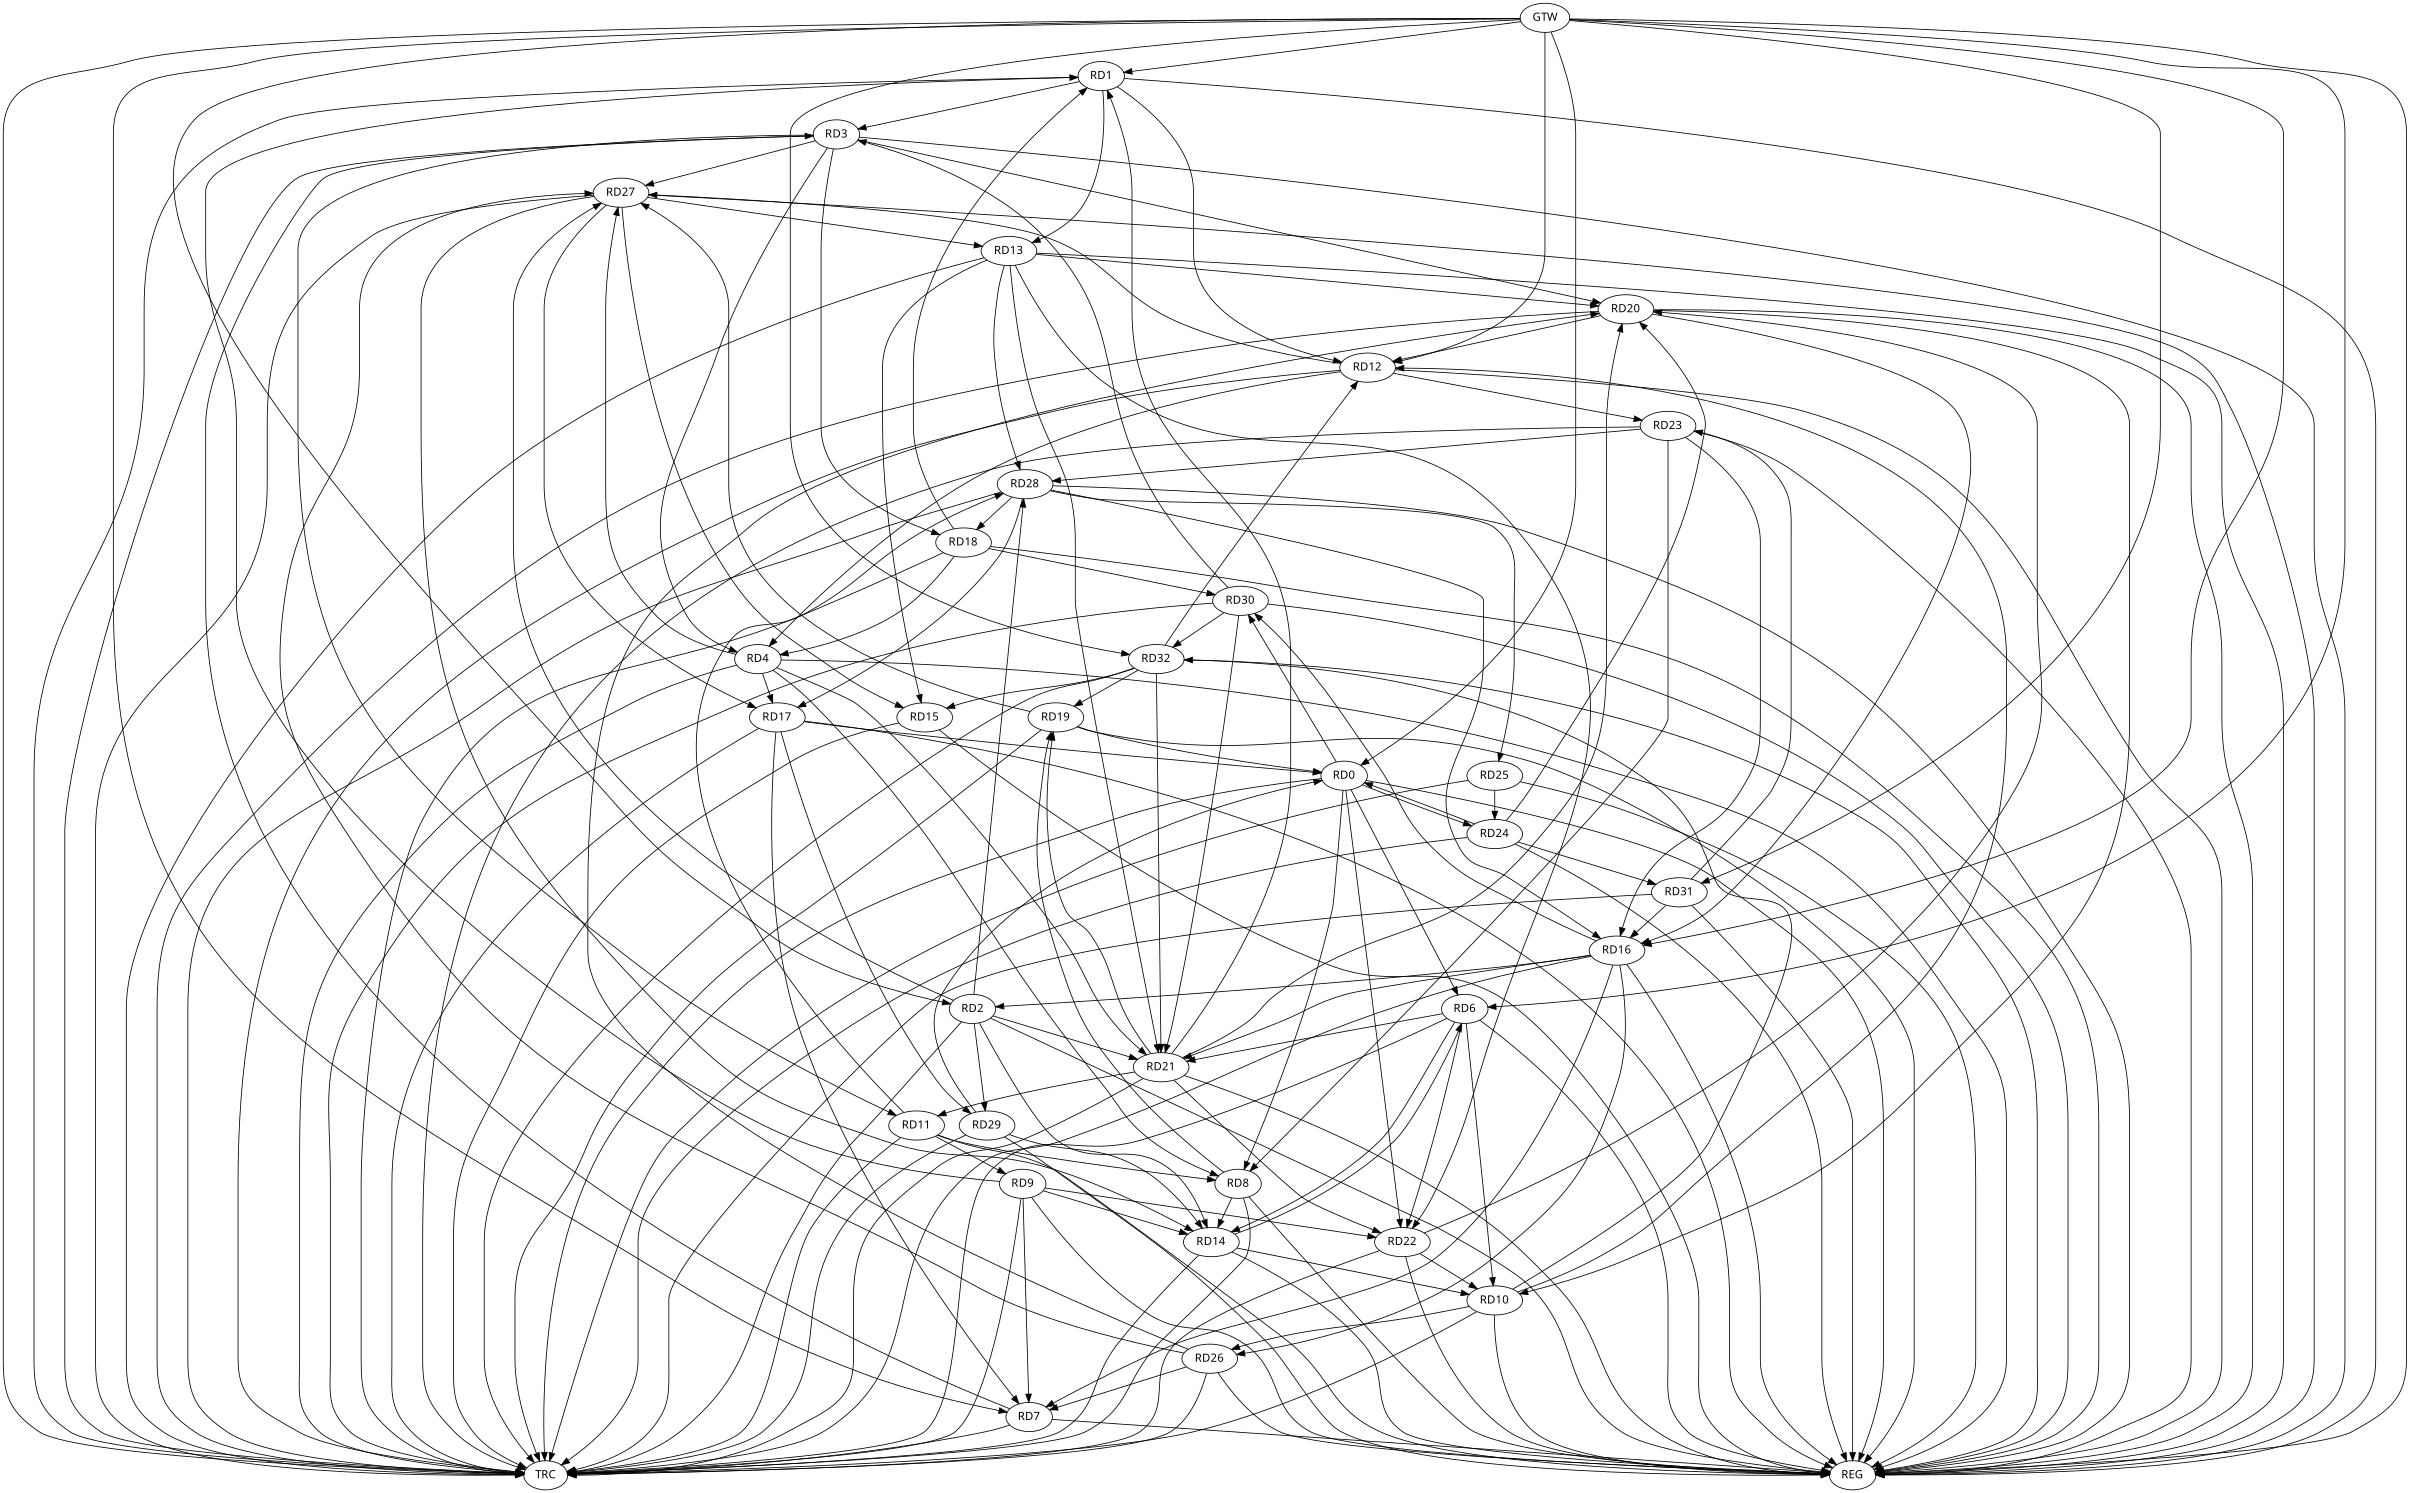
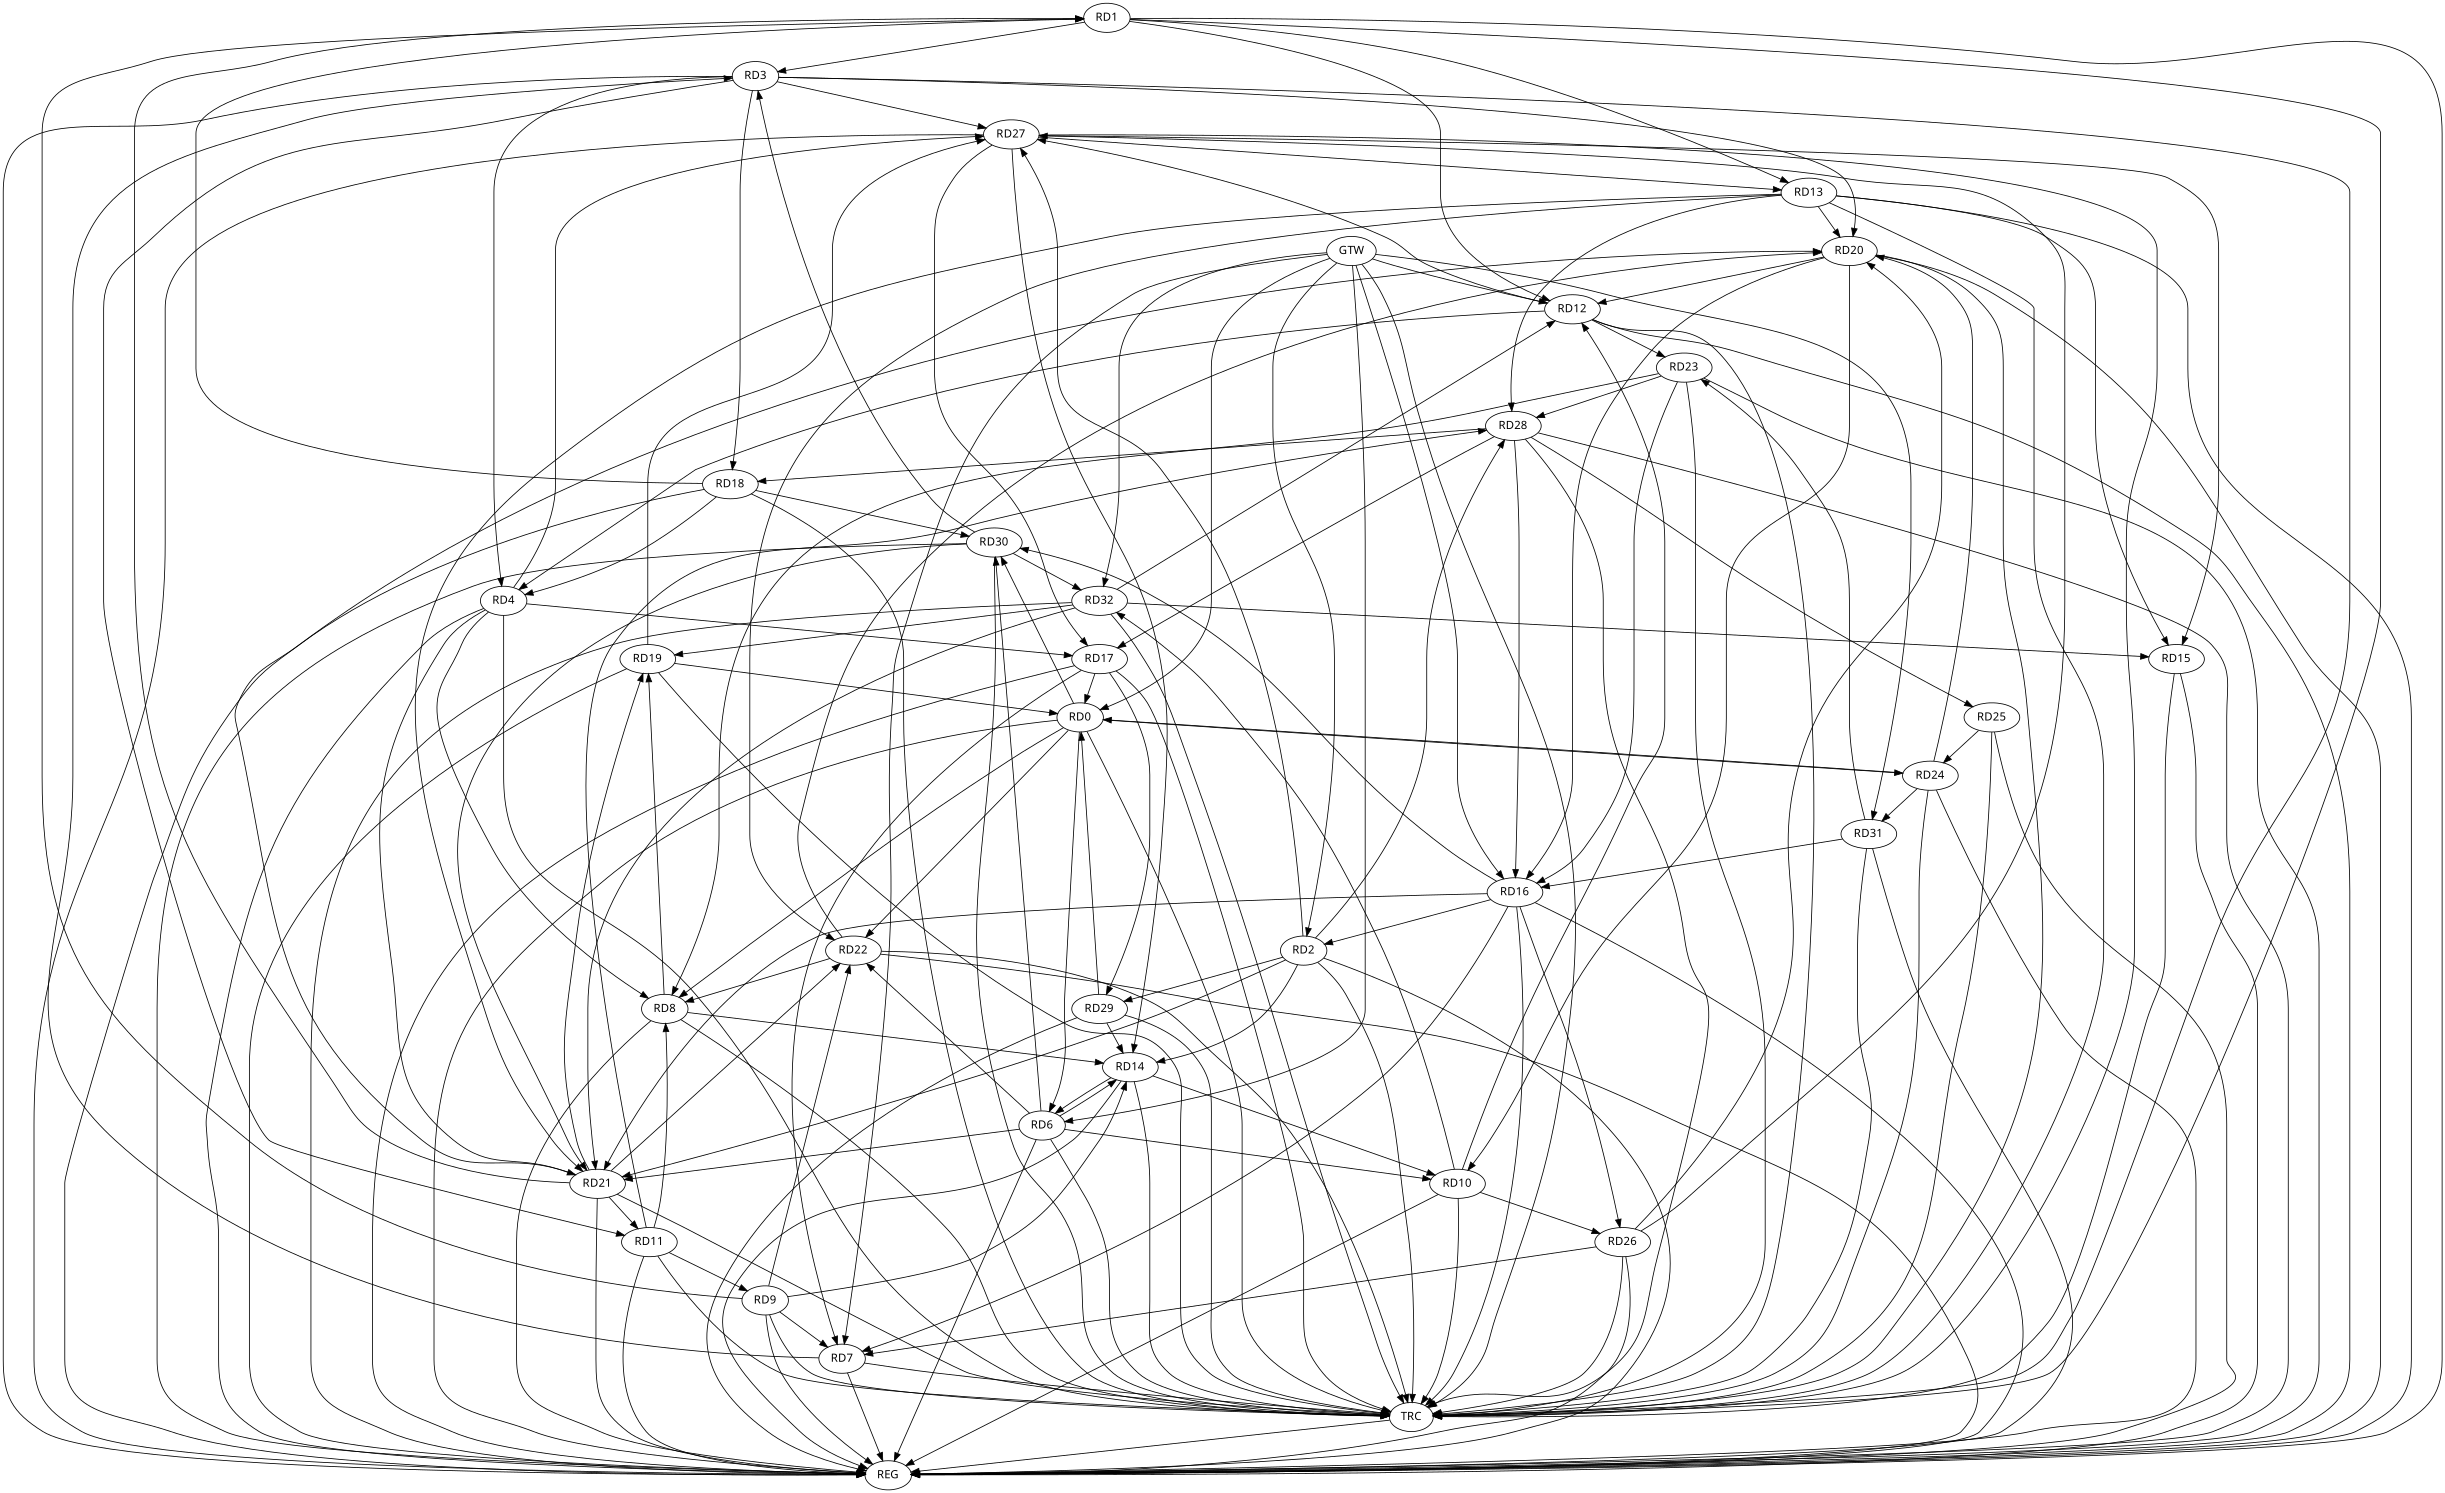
(1326, 47) -> none
(2406, 593) -> (1154, 1446)
none -> (1019, 838)
(1445, 1269) -> (762, 979)
